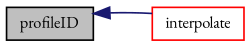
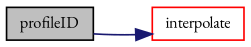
(131, 13) -> (114, 35)
